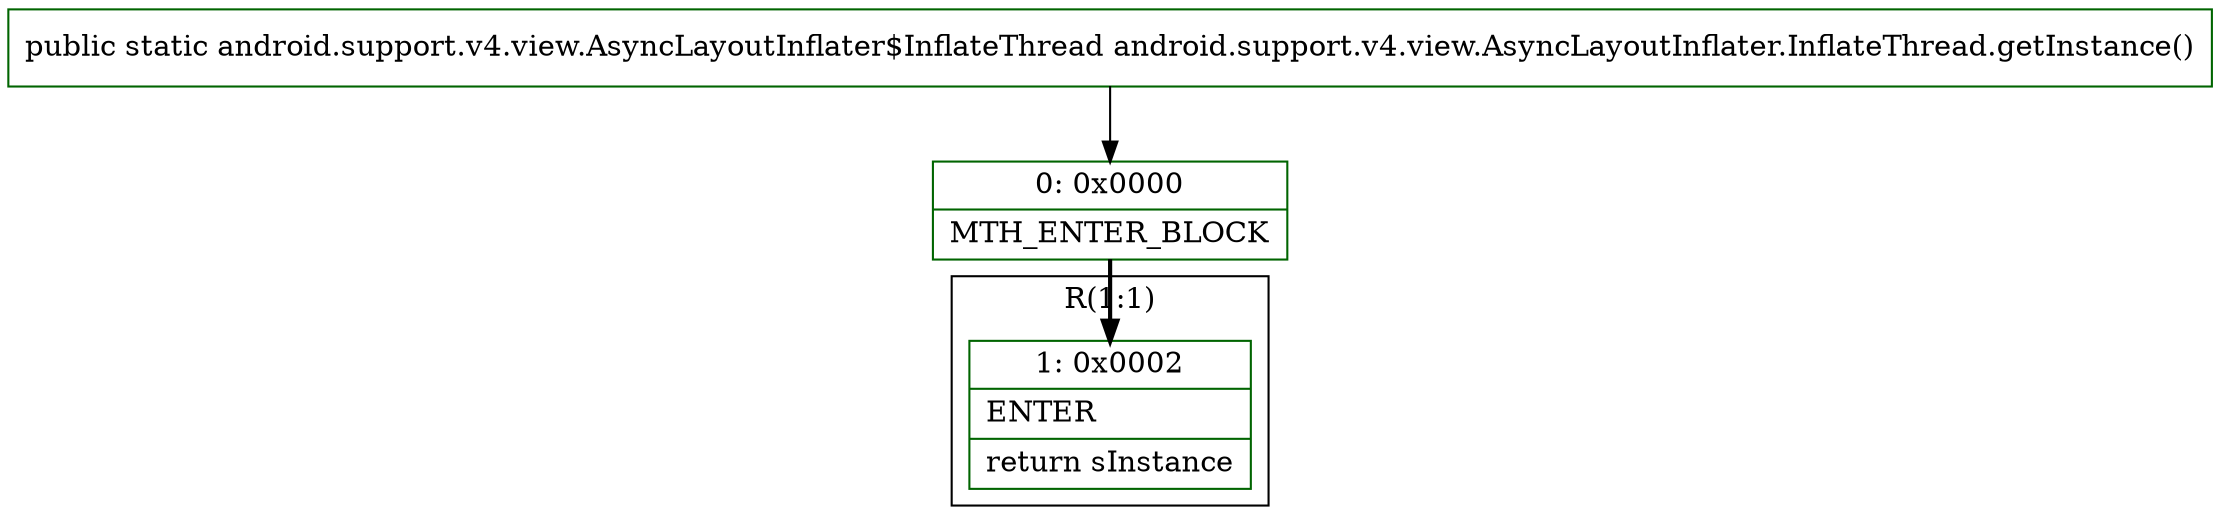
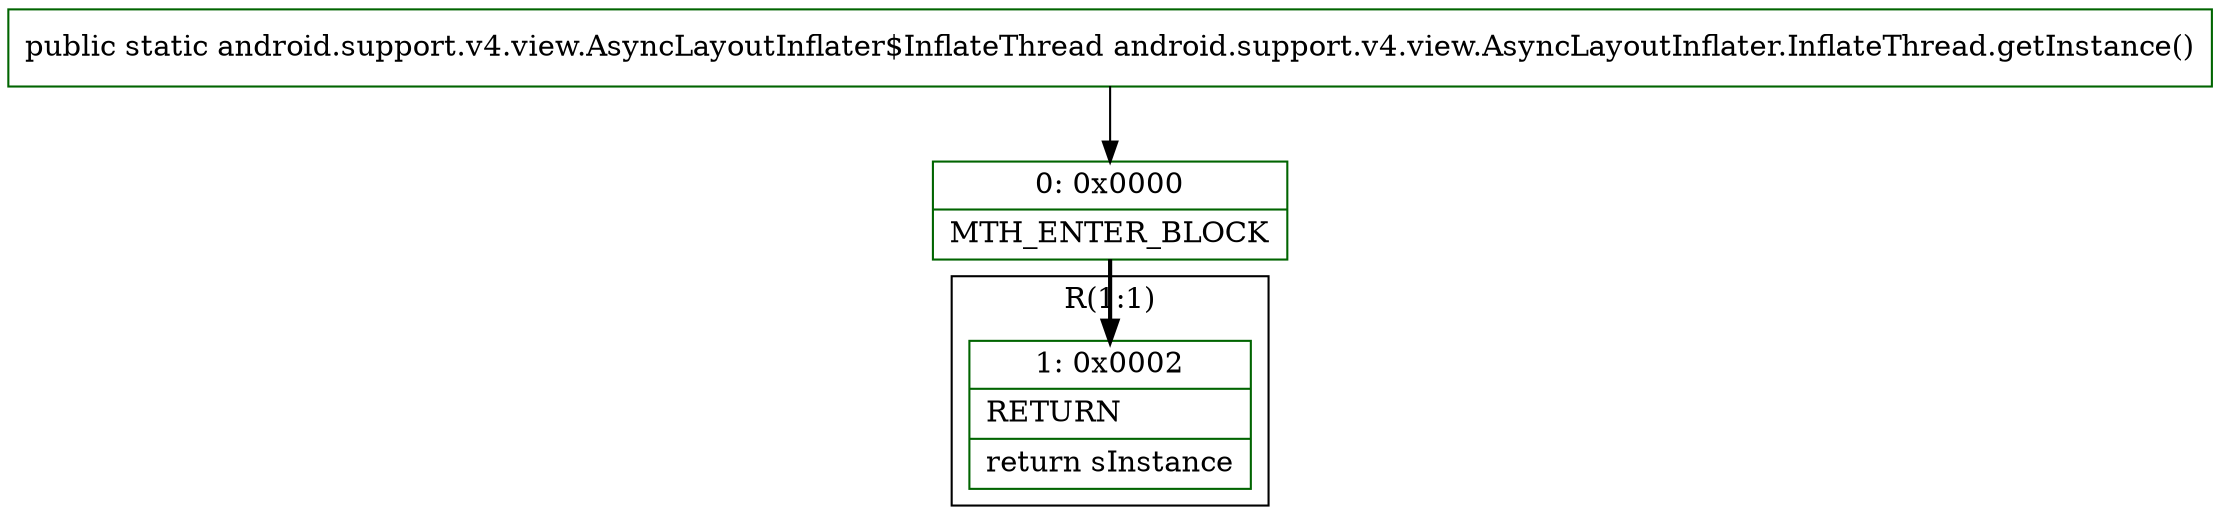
(1041, 413) -> (1054, 413)
